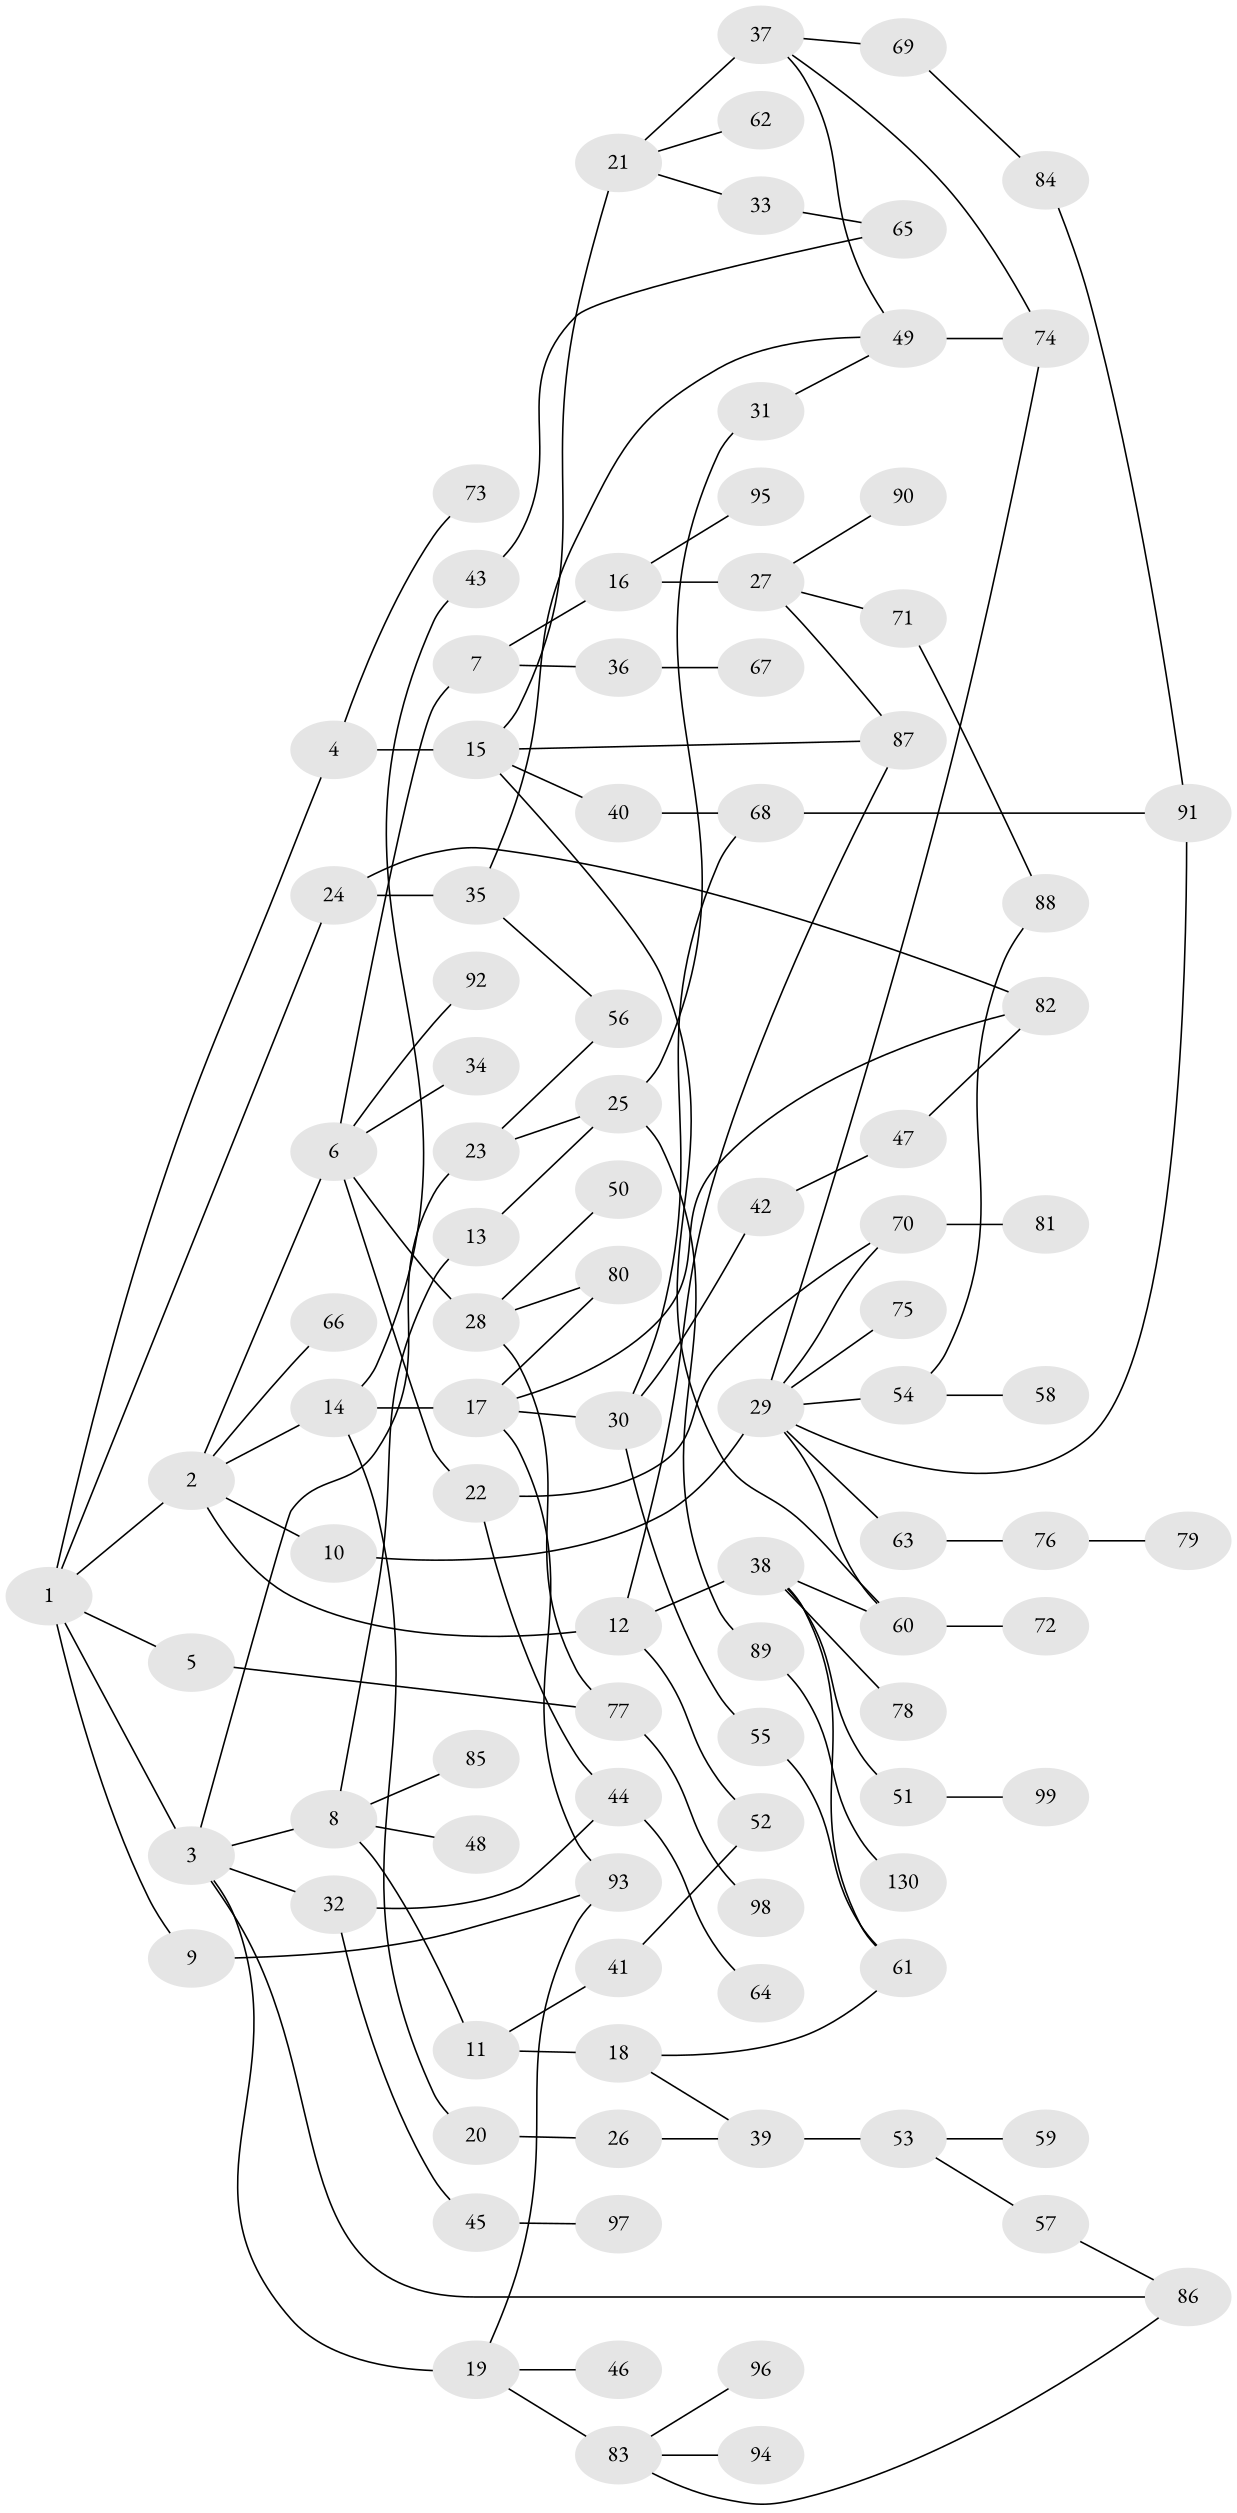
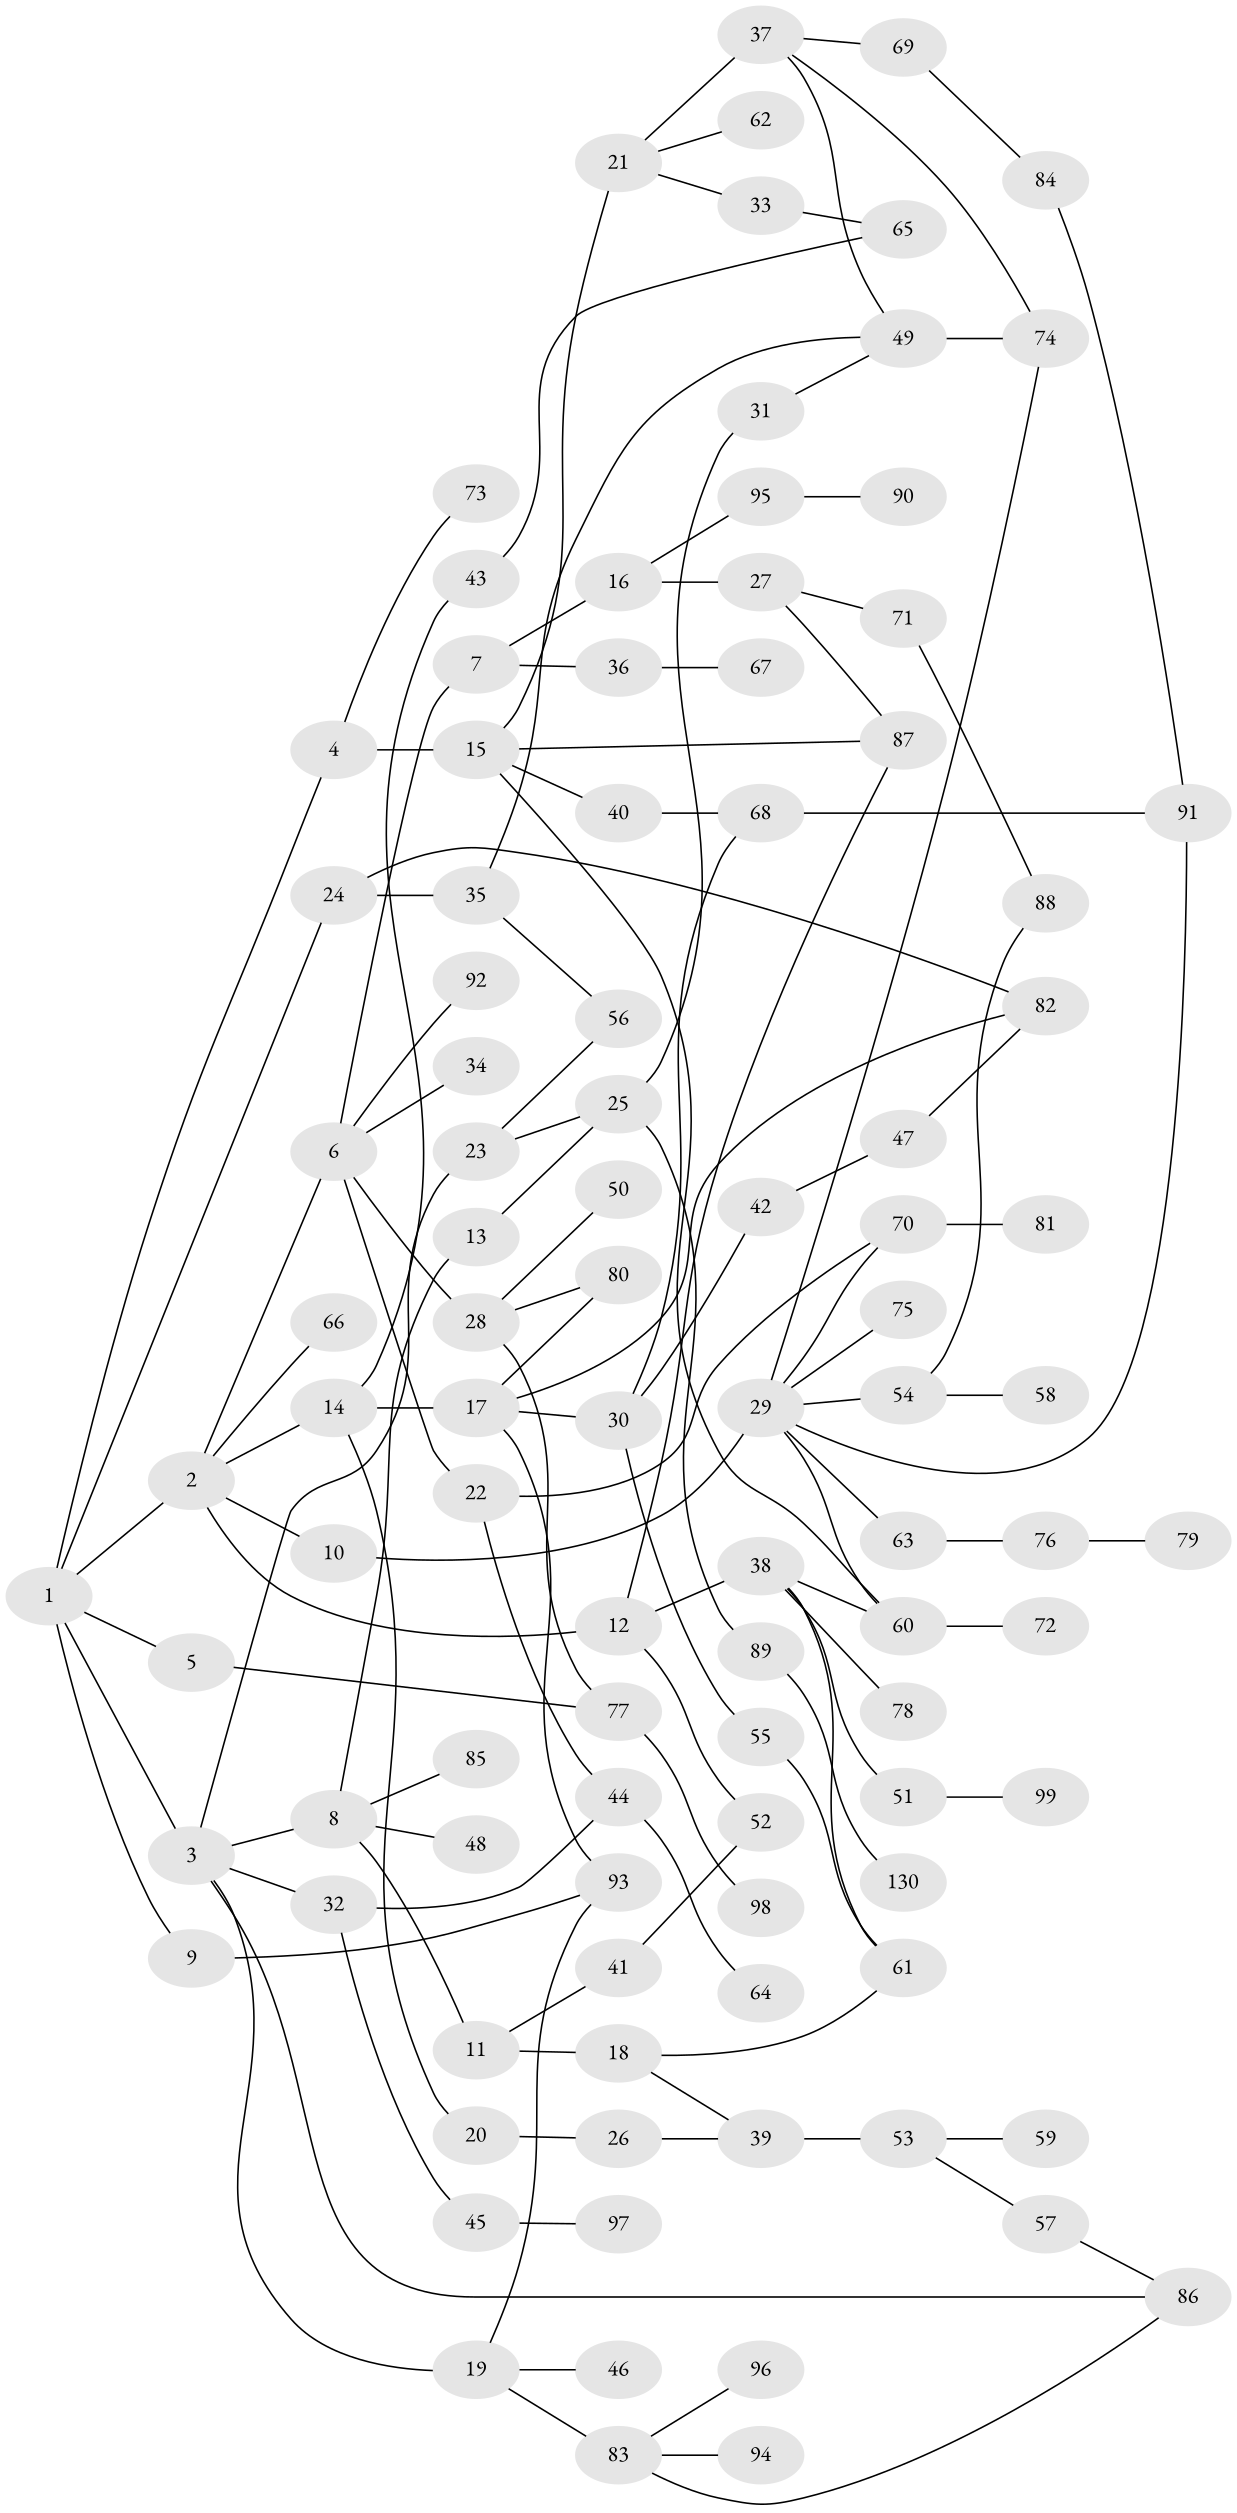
(832, 539) -> (832, 497)
